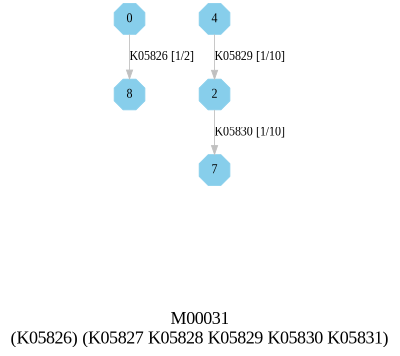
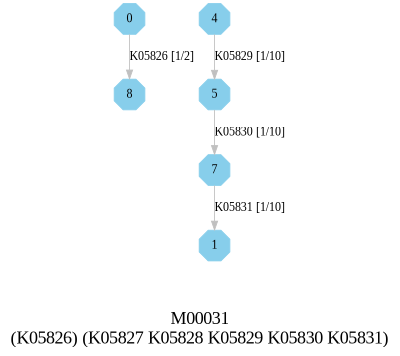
(215, 94) -> (215, 94)
none -> (215, 246)
